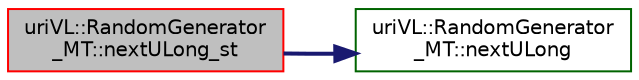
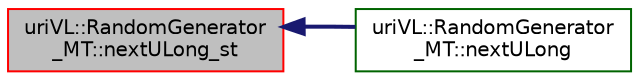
(309, 54) -> (330, 27)
